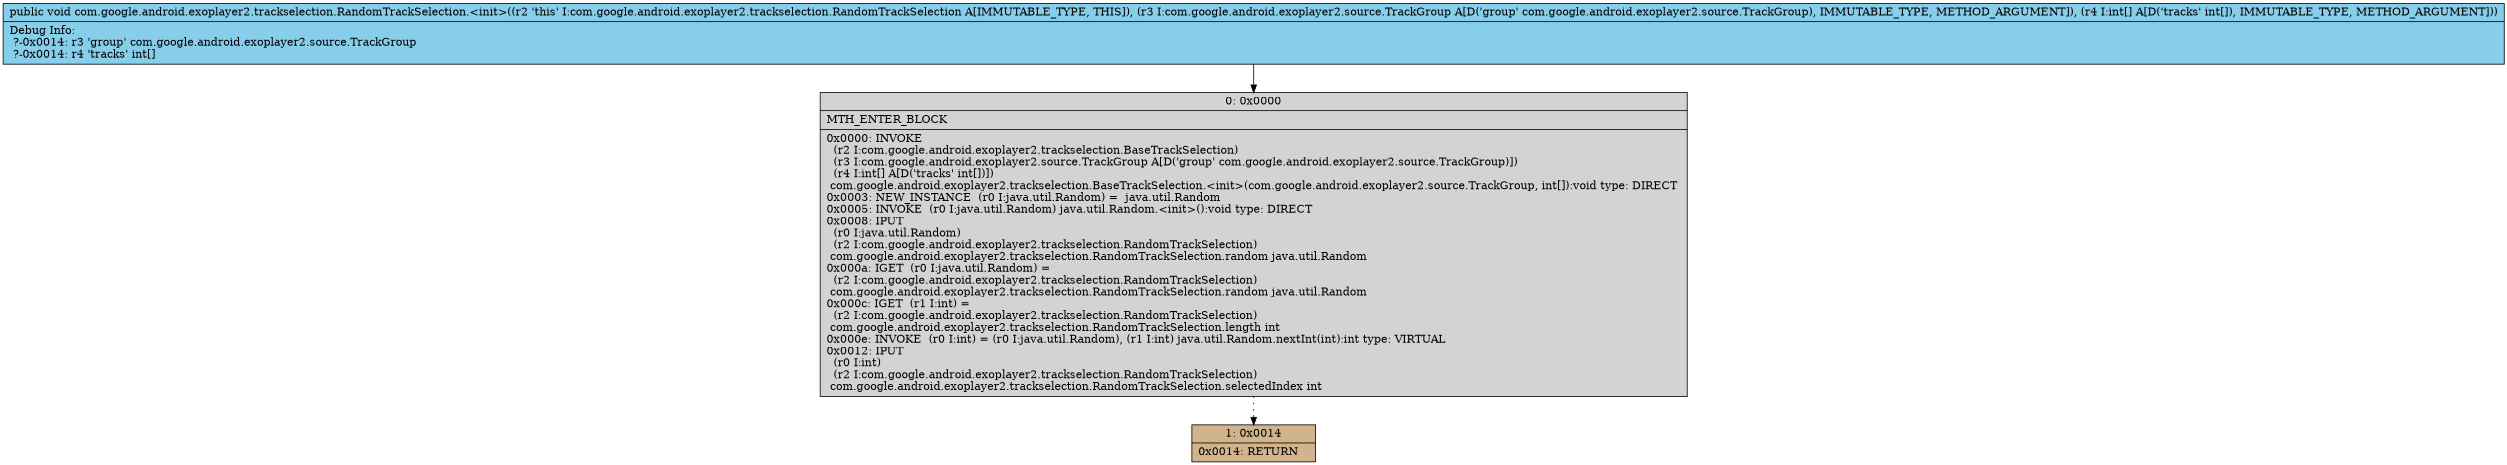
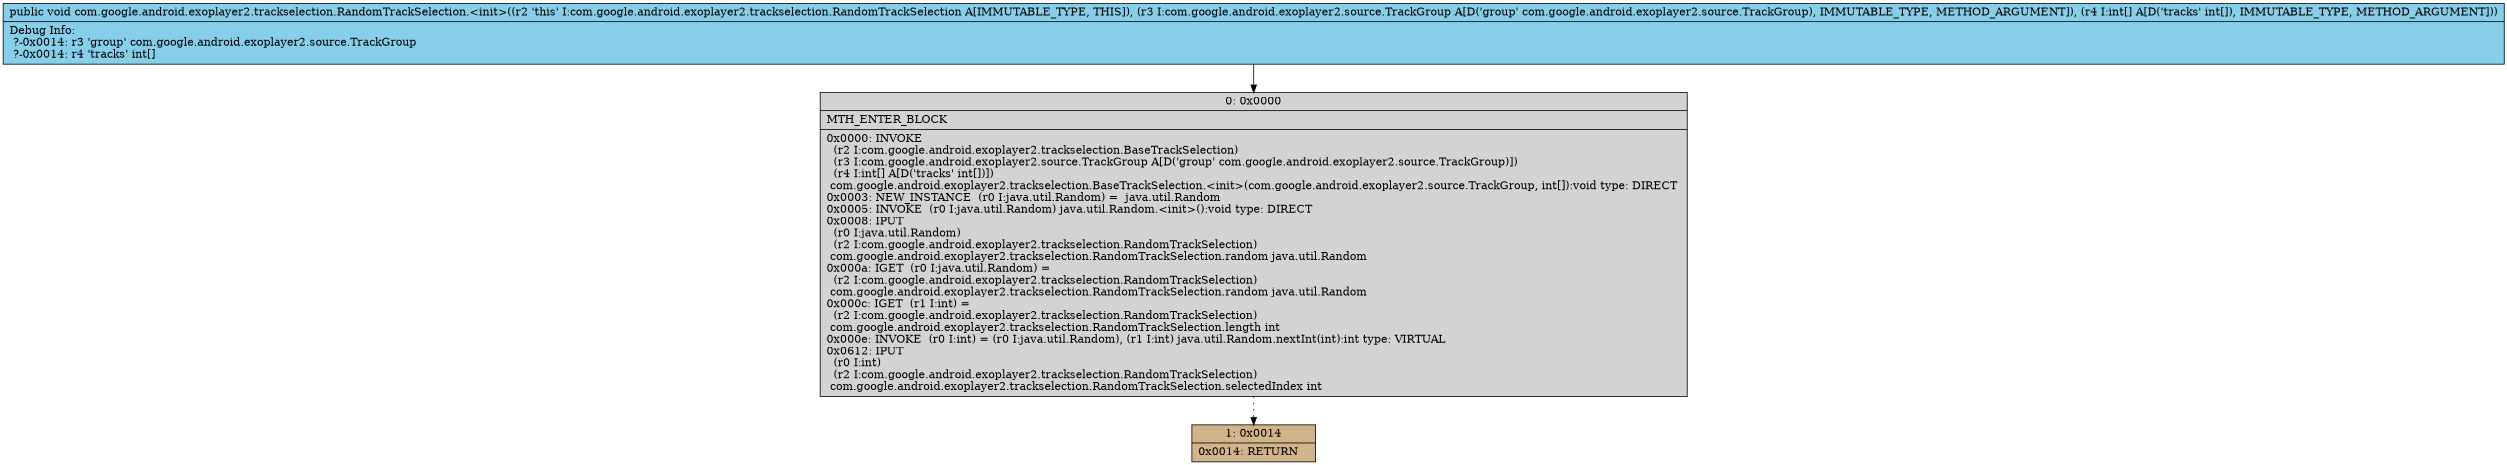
(869, 351) -> (869, 351)
